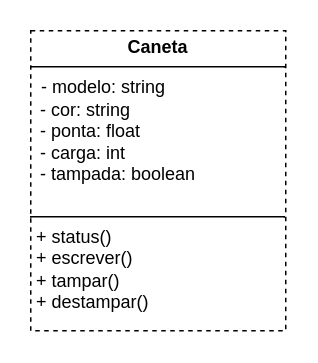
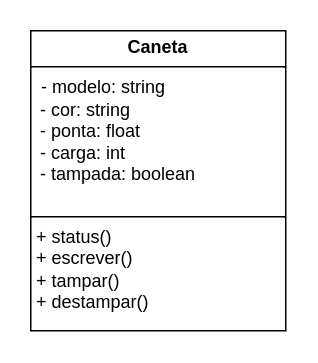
(158, 181) -> (158, 181)
